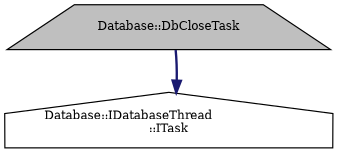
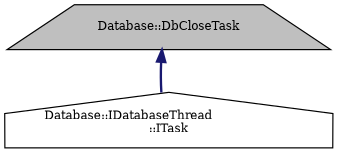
(177, 65) -> (161, 77)
